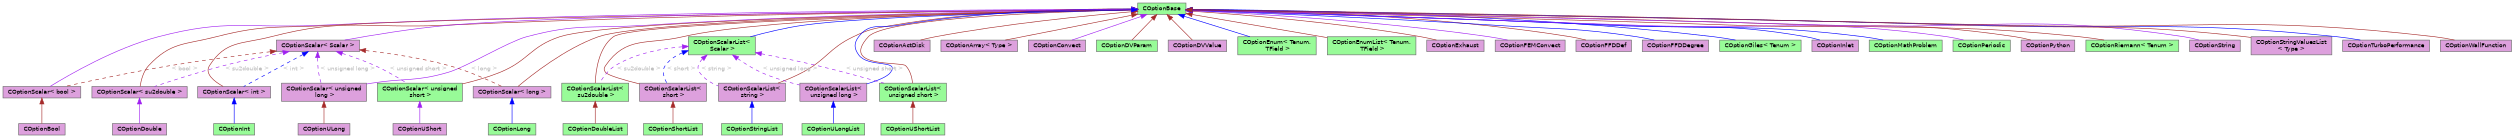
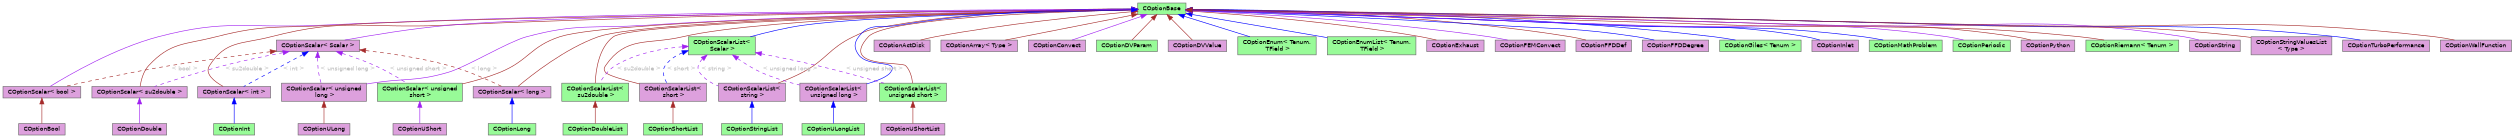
(1260, 26) -> (1260, 26)
(913, 129) -> (913, 129)
